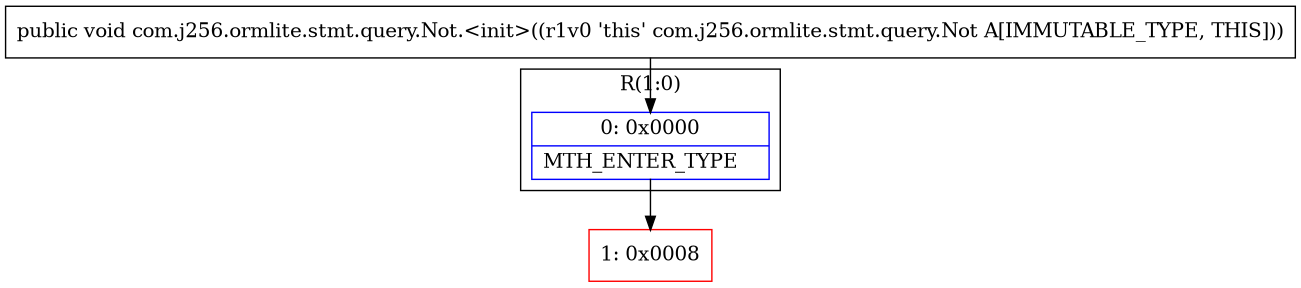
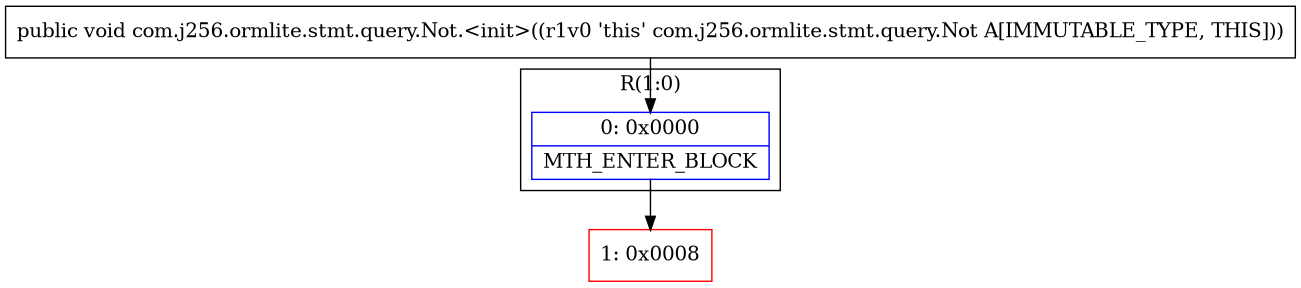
(641, 162) -> (650, 162)
